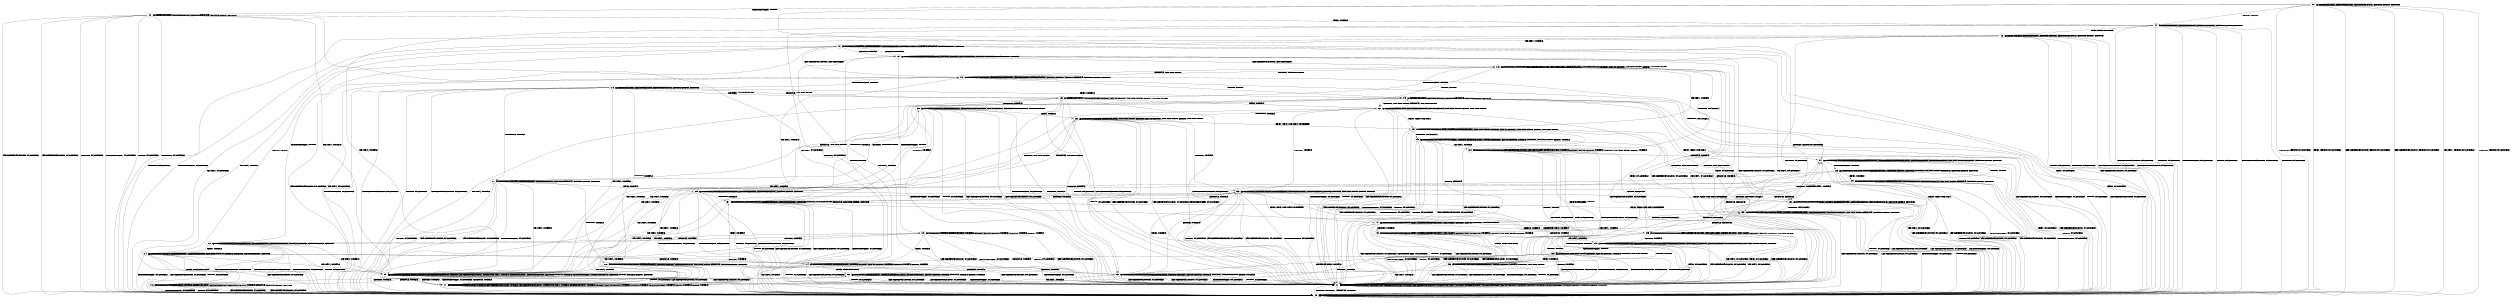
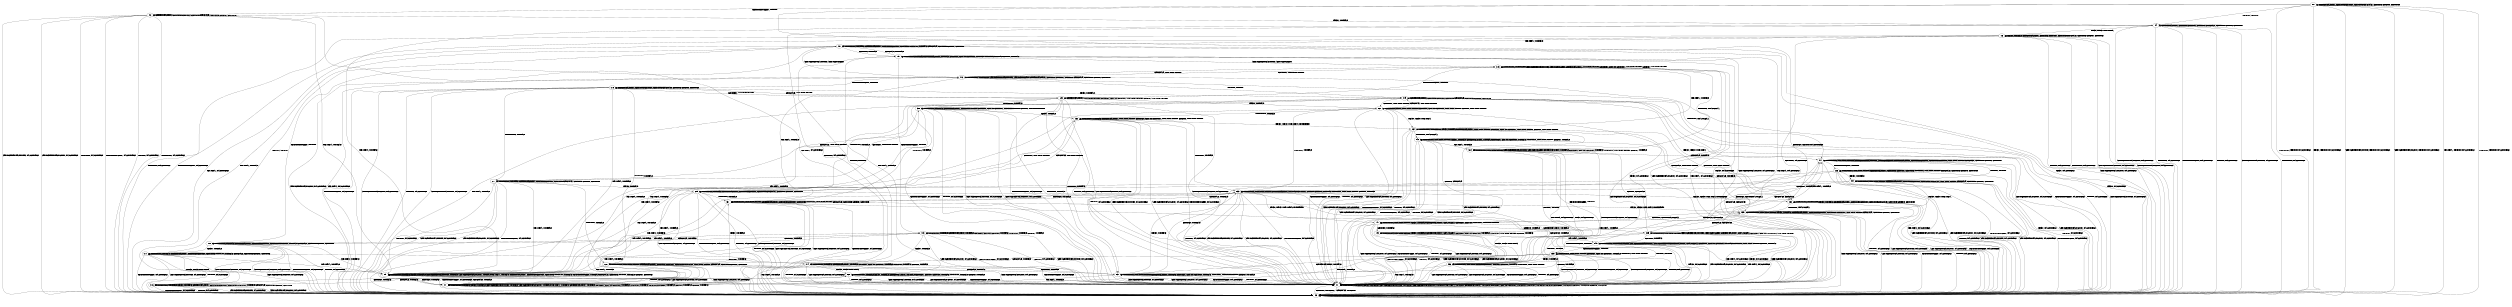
(1436, 87) -> none
(591, 257) -> none
